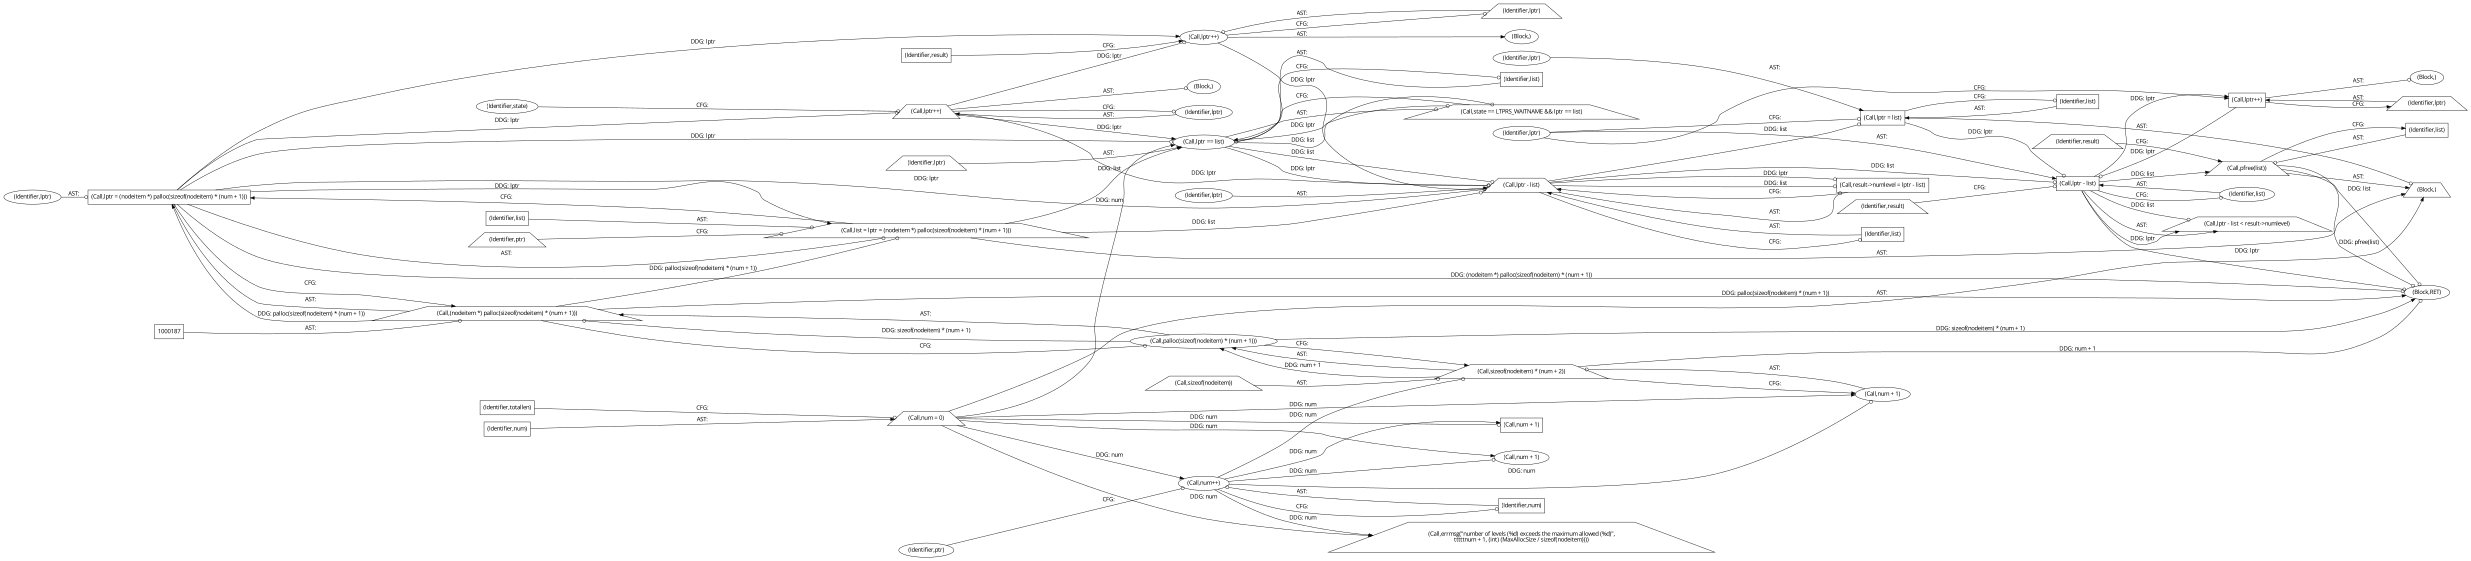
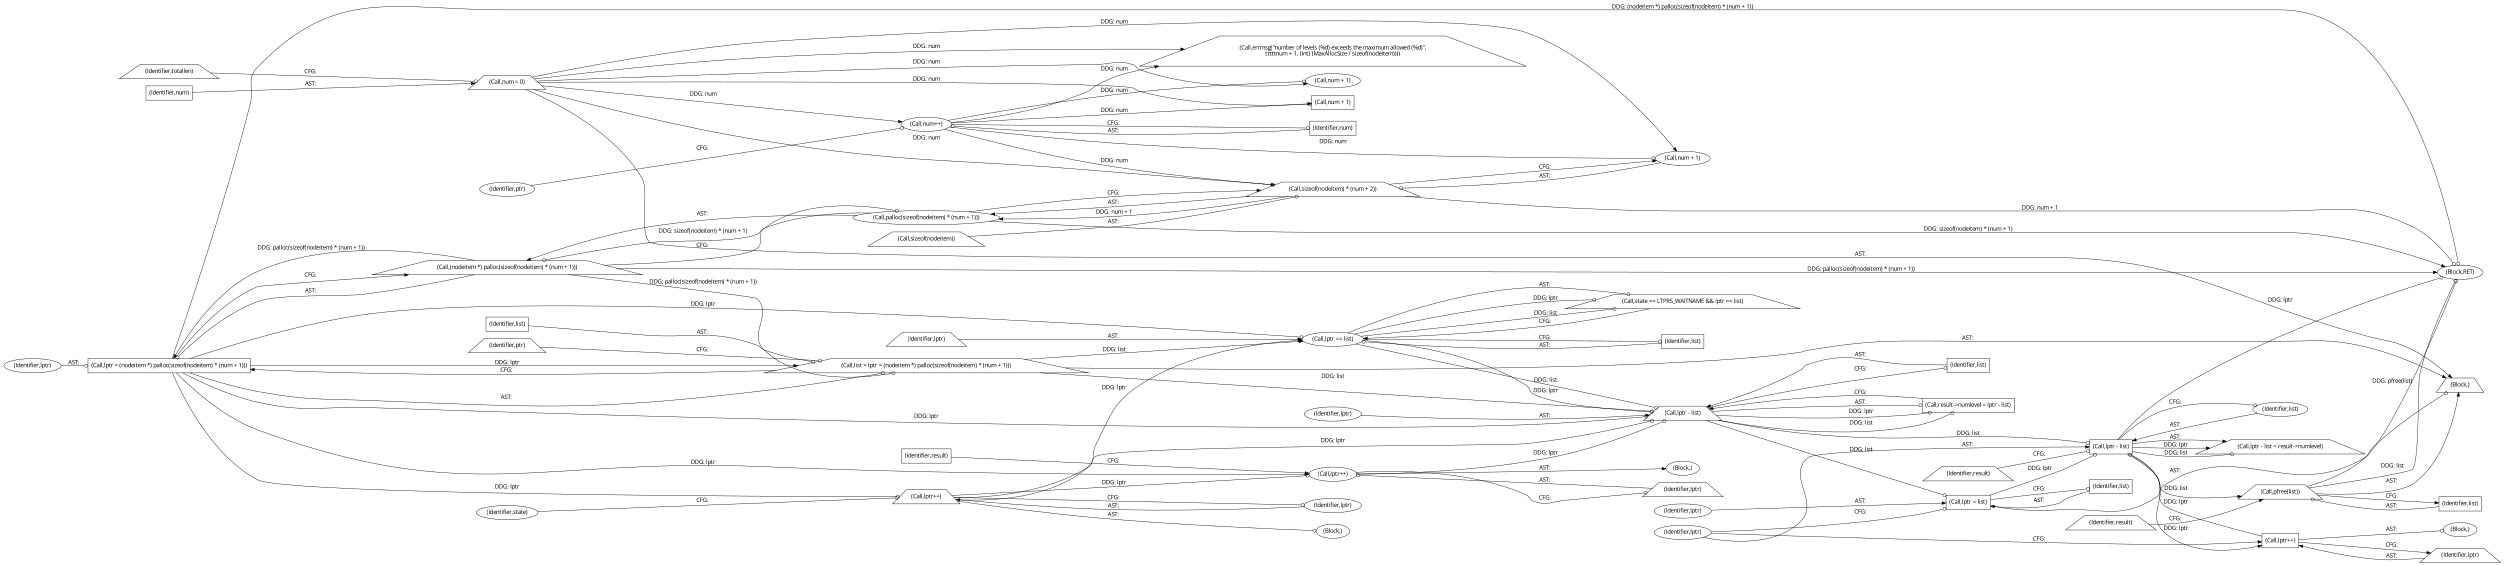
(1097, 313) -> (899, 158)
(169, 332) -> none
(507, 408) -> (169, 72)
